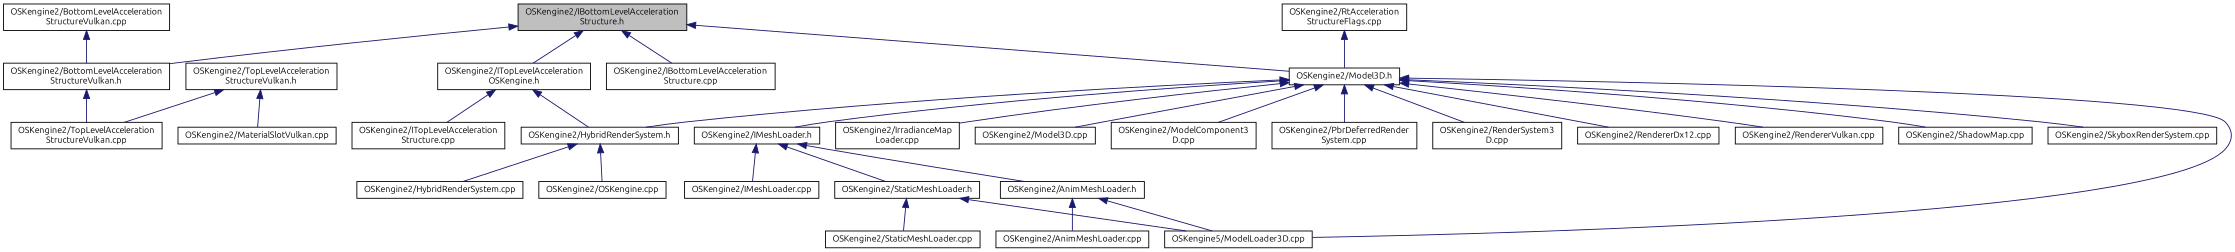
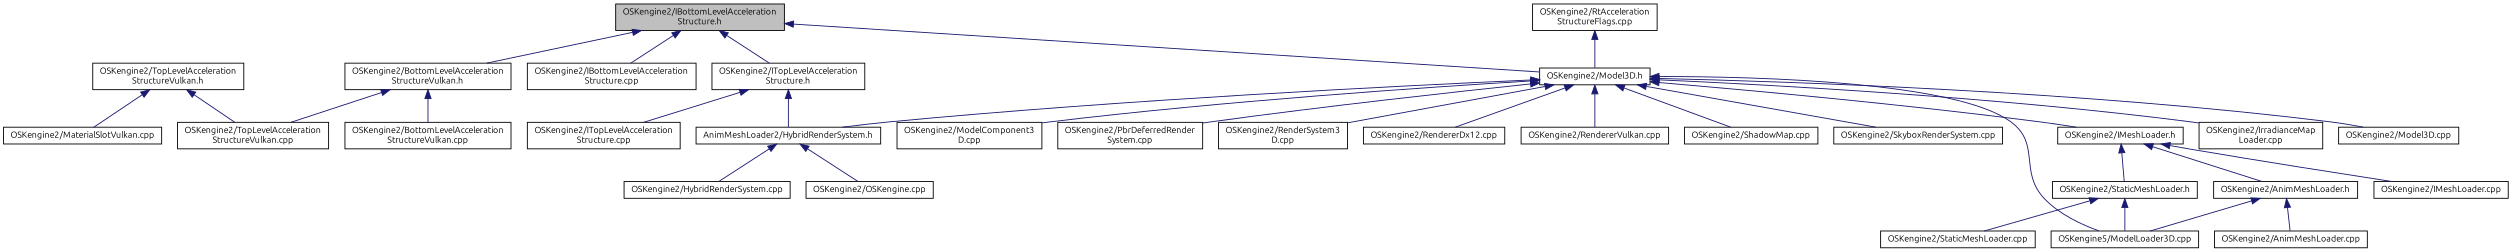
(87, 51) -> (428, 111)
(514, 76) -> (788, 76)
(600, 136) -> (788, 136)
